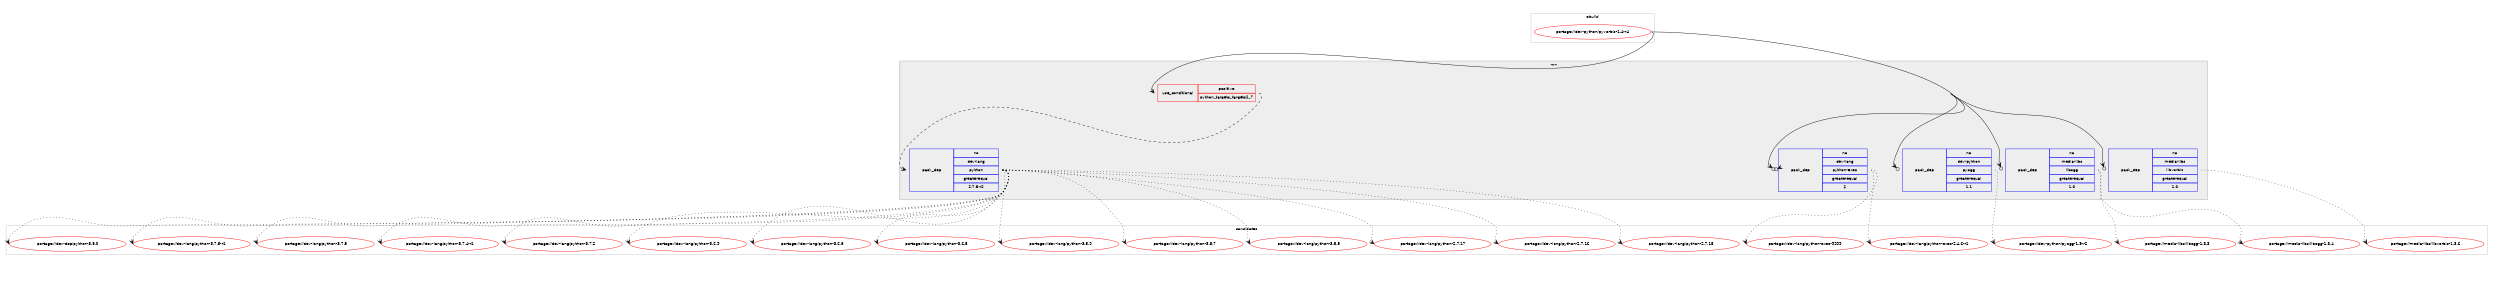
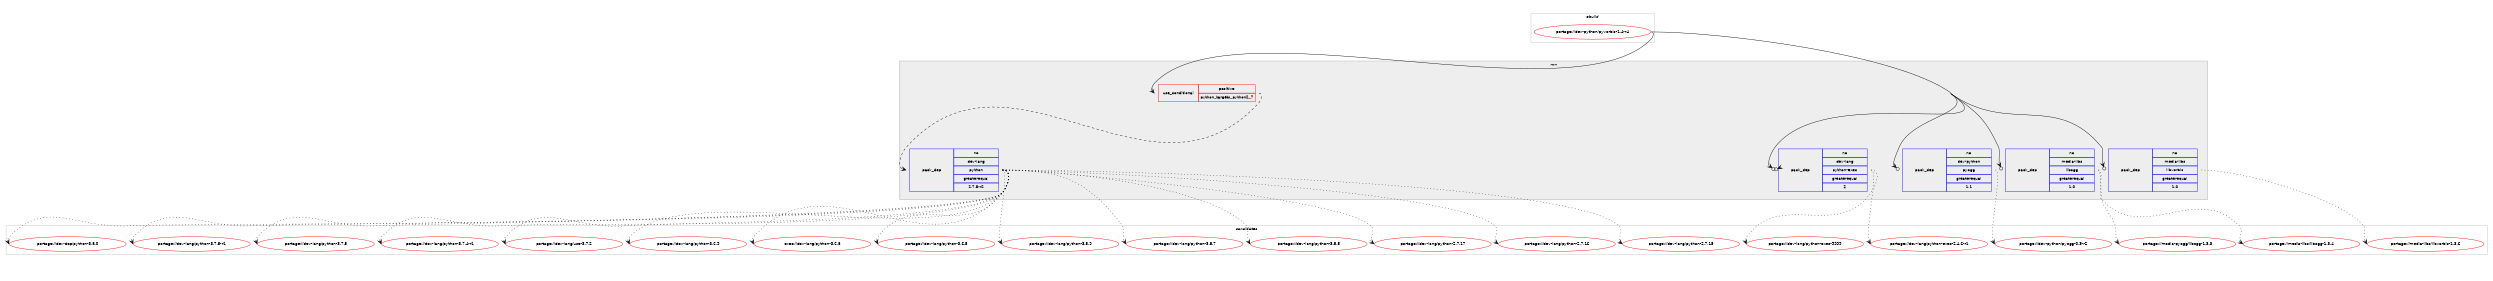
(1227, 97) -> (1227, 97)
(564, 244) -> (564, 244)
(812, 244) -> (812, 244)
(2053, 244) -> (2053, 244)
(2177, 244) -> (2177, 244)
